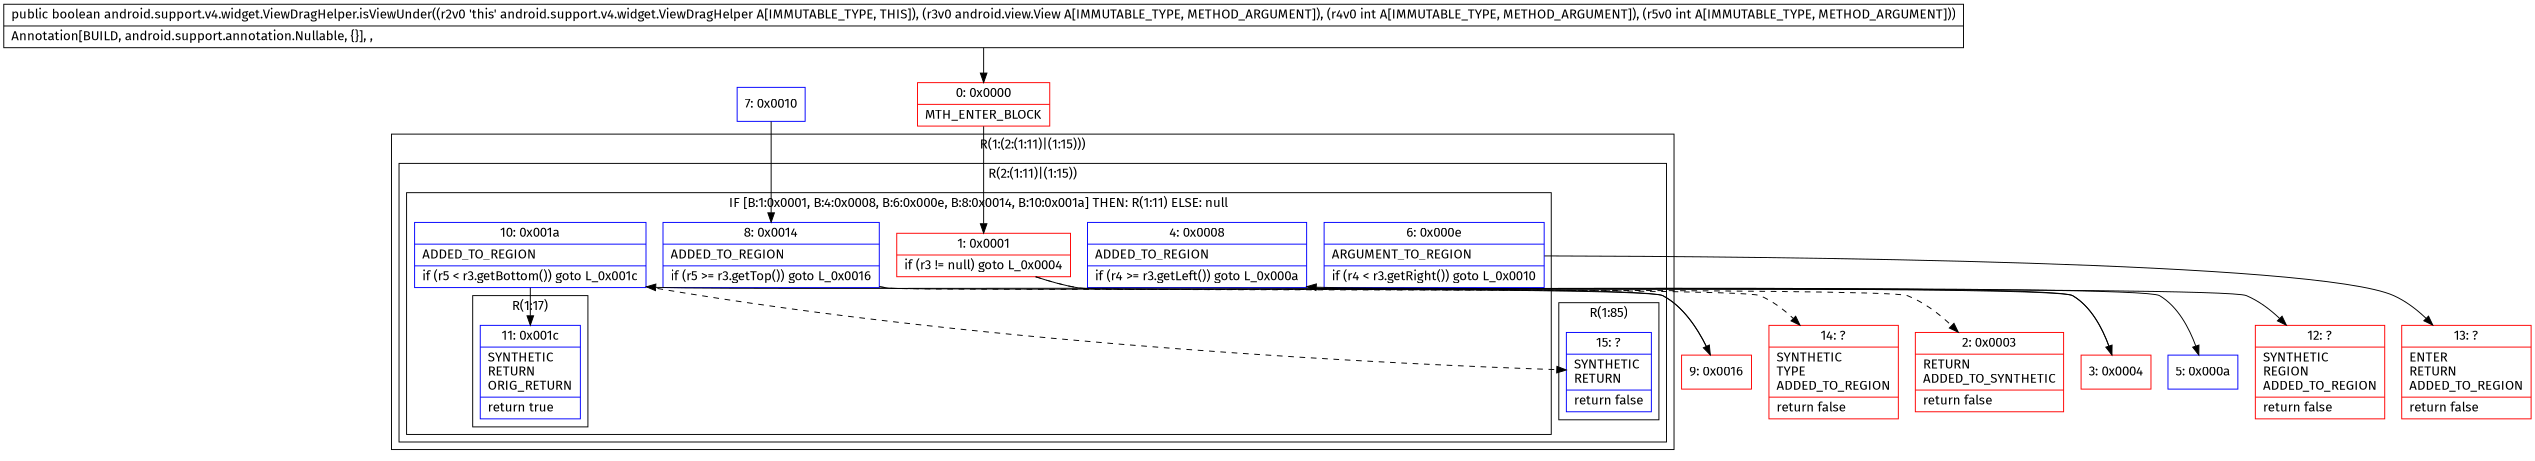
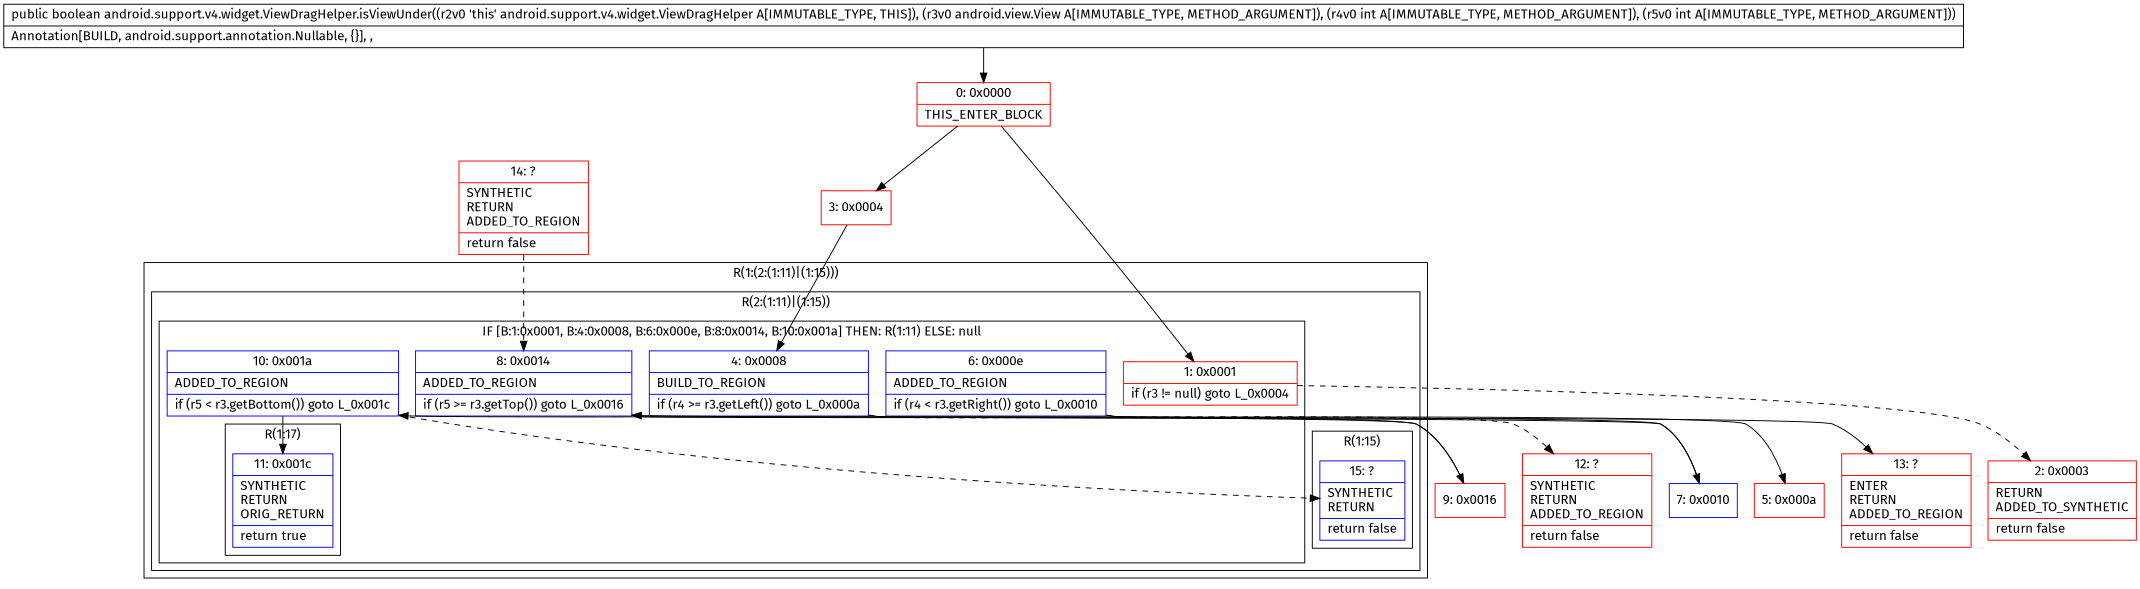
(984, 115) -> (984, 115)
(1152, 255) -> (712, 383)
(1402, 255) -> (951, 383)
(1585, 288) -> (921, 155)
(1797, 289) -> (1211, 417)
(1340, 290) -> (524, 298)
(1609, 314) -> (1362, 442)
(1791, 372) -> (491, 207)
(2203, 372) -> (1789, 501)
(2286, 372) -> (1554, 500)
none -> (1415, 418)
